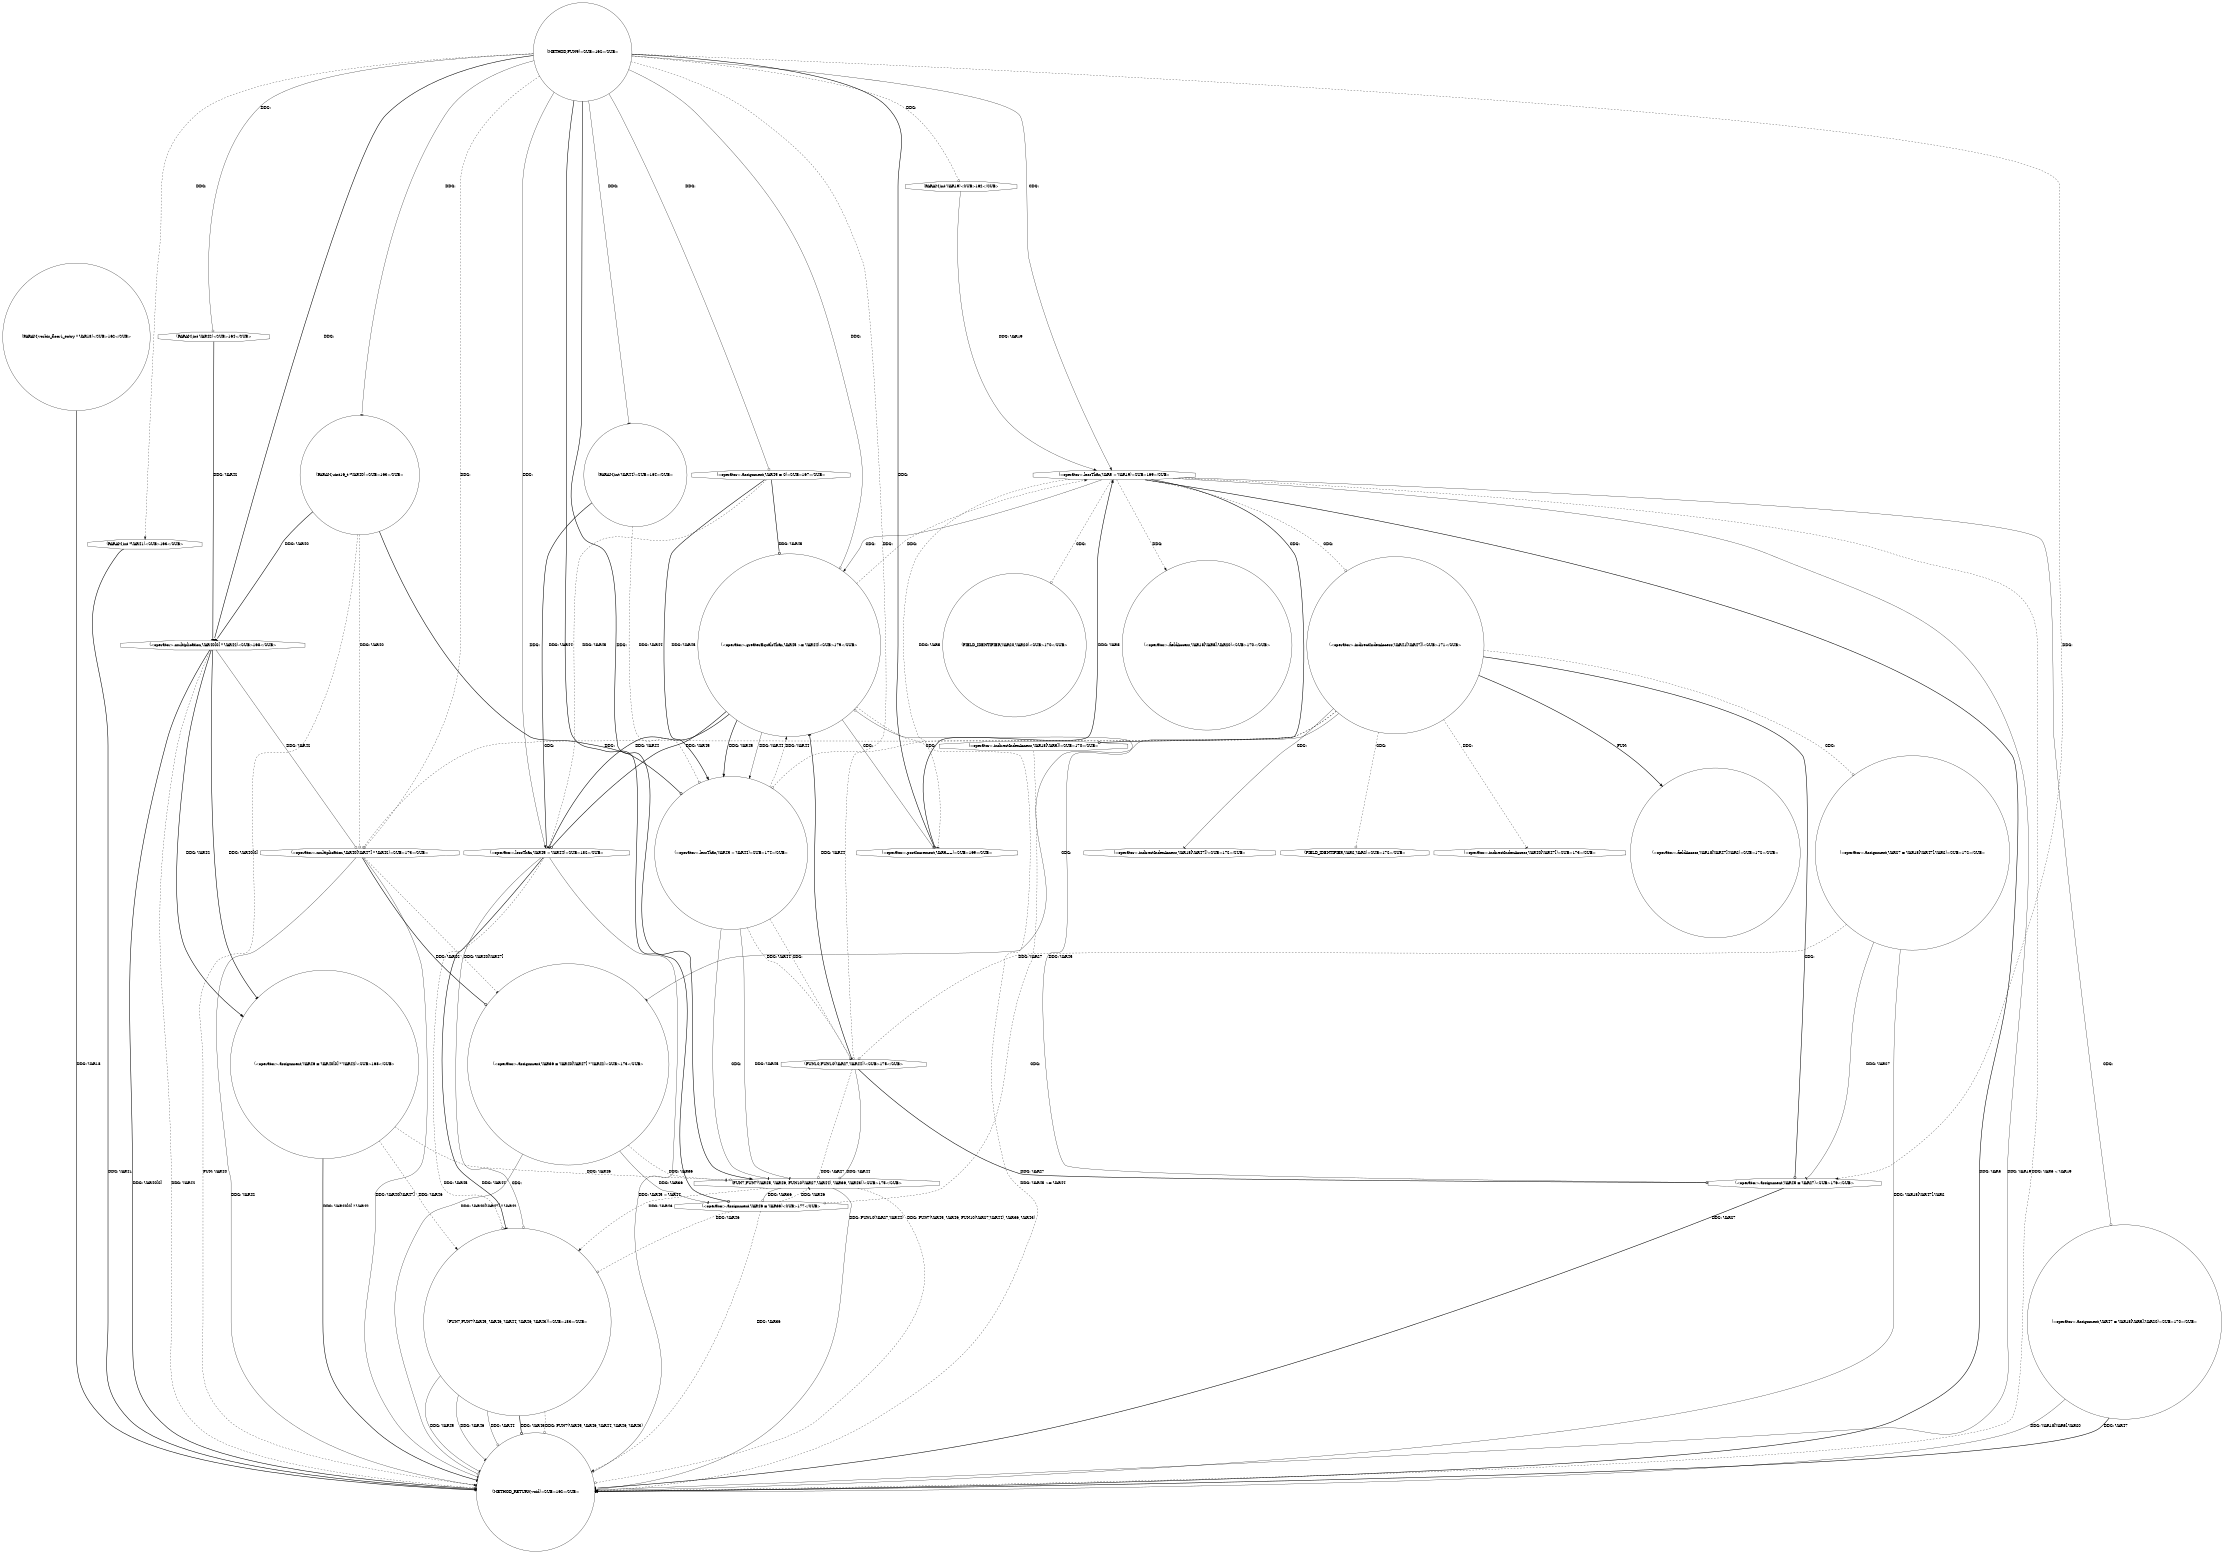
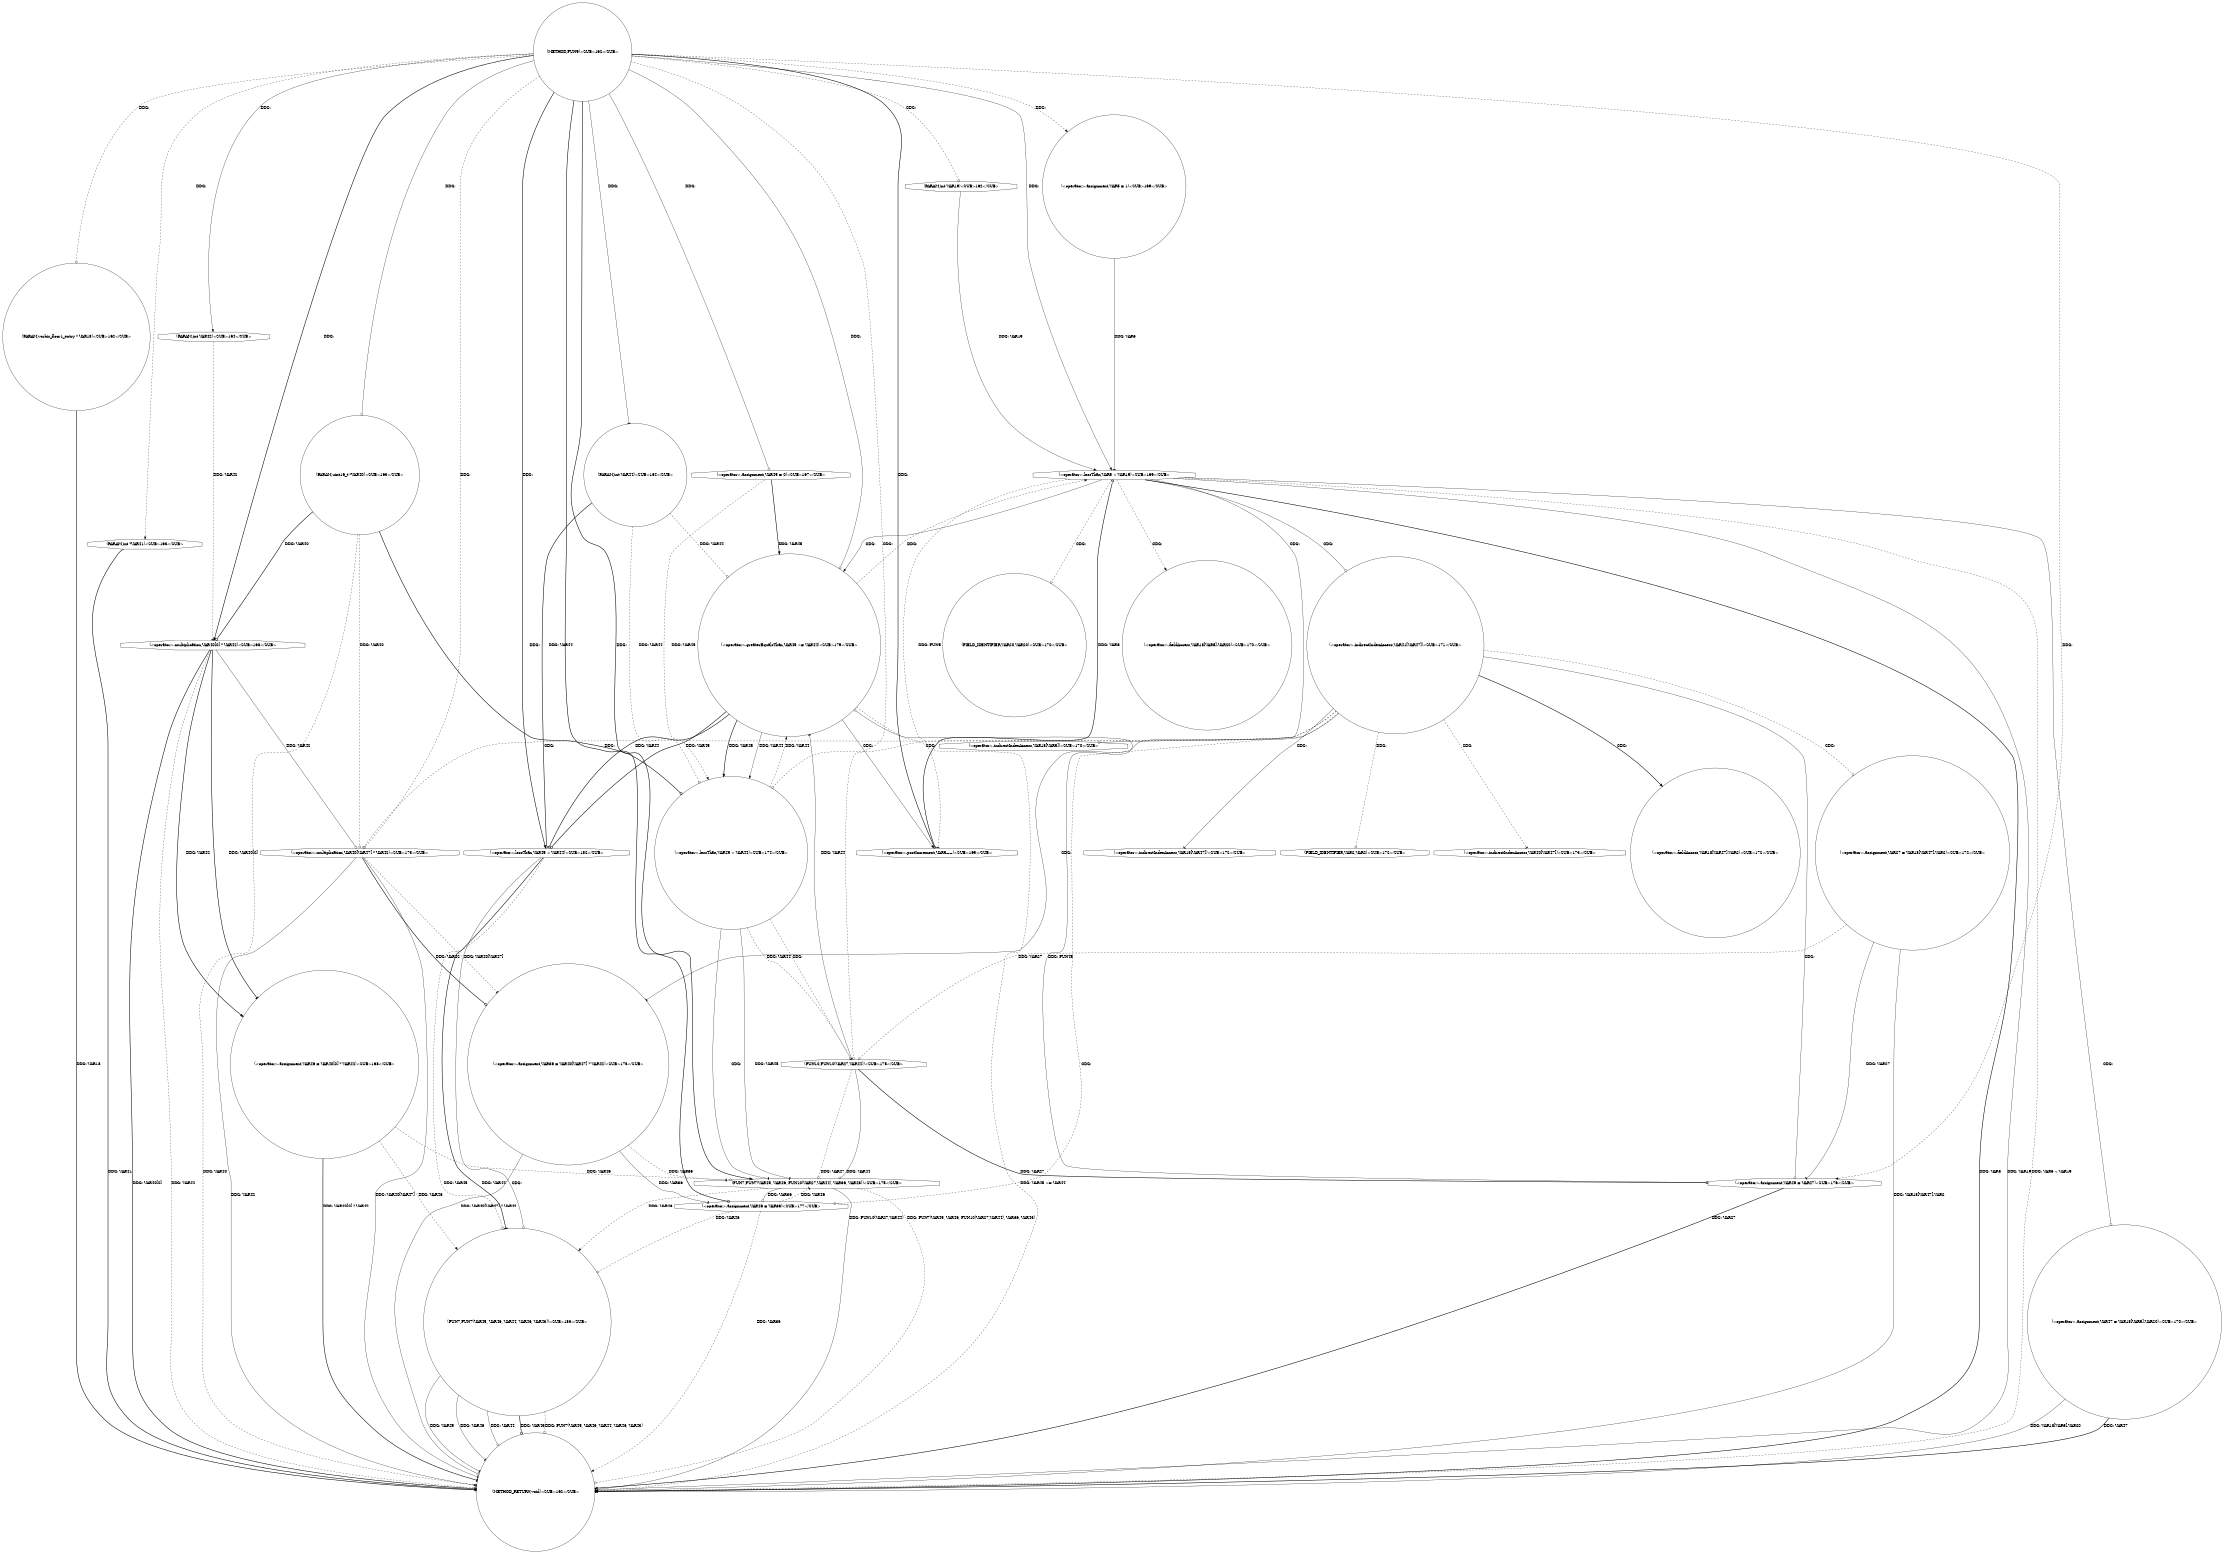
none -> (249, 80)
(279, 94) -> (279, 94)
(912, 108) -> (912, 108)
(1035, 187) -> (1035, 187)
none -> (1114, 187)
(401, 208) -> (401, 208)
(314, 295) -> (314, 295)
(523, 467) -> (523, 467)
(213, 490) -> (213, 490)
(1253, 509) -> (1253, 509)
(775, 516) -> (775, 516)
(888, 544) -> (888, 544)
(1158, 544) -> (1158, 544)
none -> (698, 545)
(263, 573) -> (263, 573)
(575, 597) -> none
(665, 614) -> (665, 614)
(930, 645) -> (930, 645)
(1304, 660) -> (1304, 660)
(1092, 727) -> (1092, 727)
(1382, 746) -> (1382, 746)
(1468, 746) -> (1468, 746)
(1623, 746) -> (1623, 746)
(887, 783) -> (887, 783)
(1807, 797) -> (1807, 797)
(815, 900) -> (815, 900)
(1061, 957) -> (1061, 957)
(1010, 1037) -> (1073, 943)
(673, 1162) -> none
(215, 1172) -> (215, 1172)
(1203, 1389) -> (1203, 1389)
